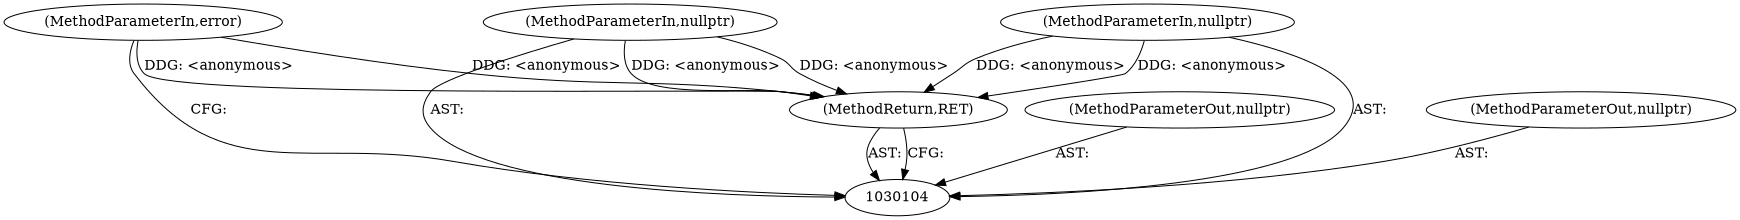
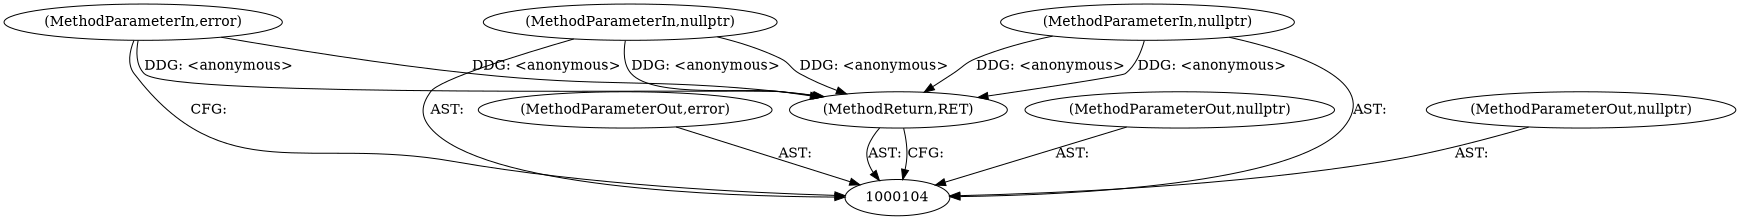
none -> (625, 110)
(897, 198) -> (897, 198)
